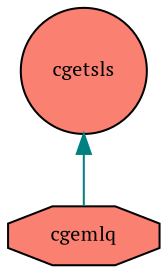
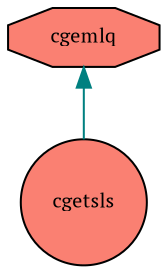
(84, 180) -> (84, 114)
